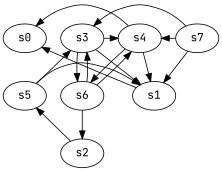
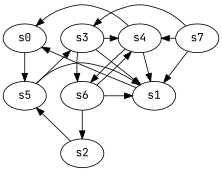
none -> (25, 63)
(88, 73) -> (114, 96)
